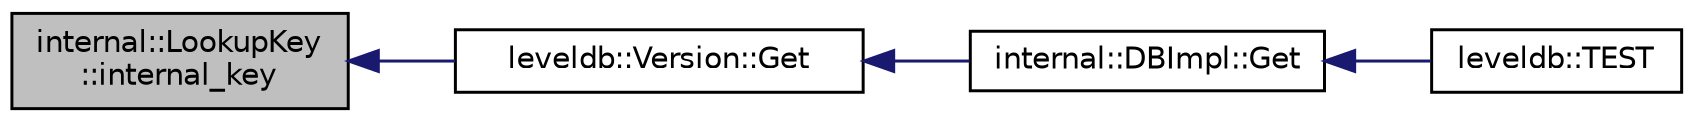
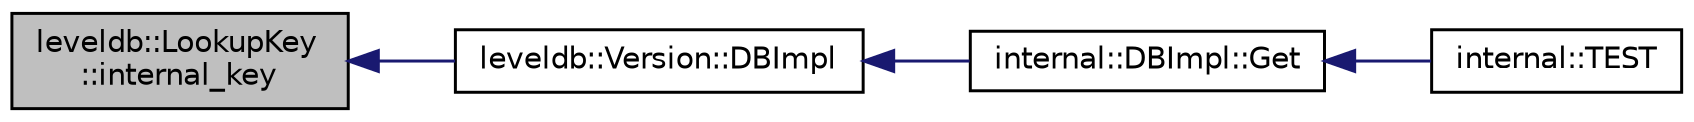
(180, 61) -> (180, 61)
(659, 61) -> (659, 61)
(1557, 61) -> (1557, 61)
